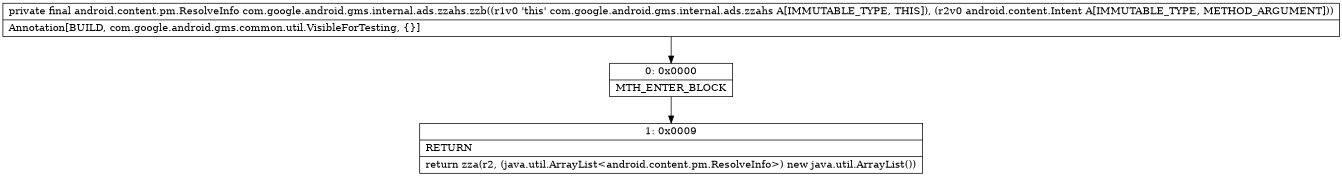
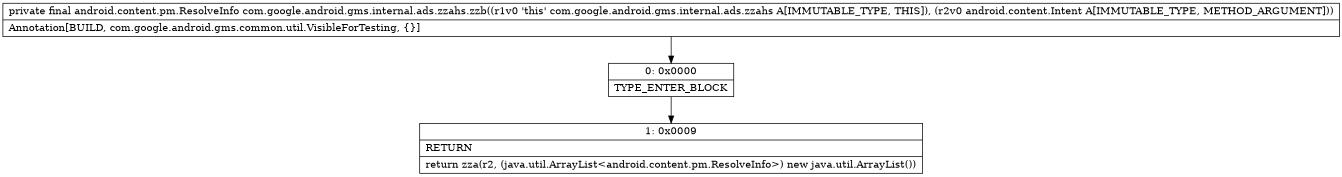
(671, 88) -> (671, 88)
